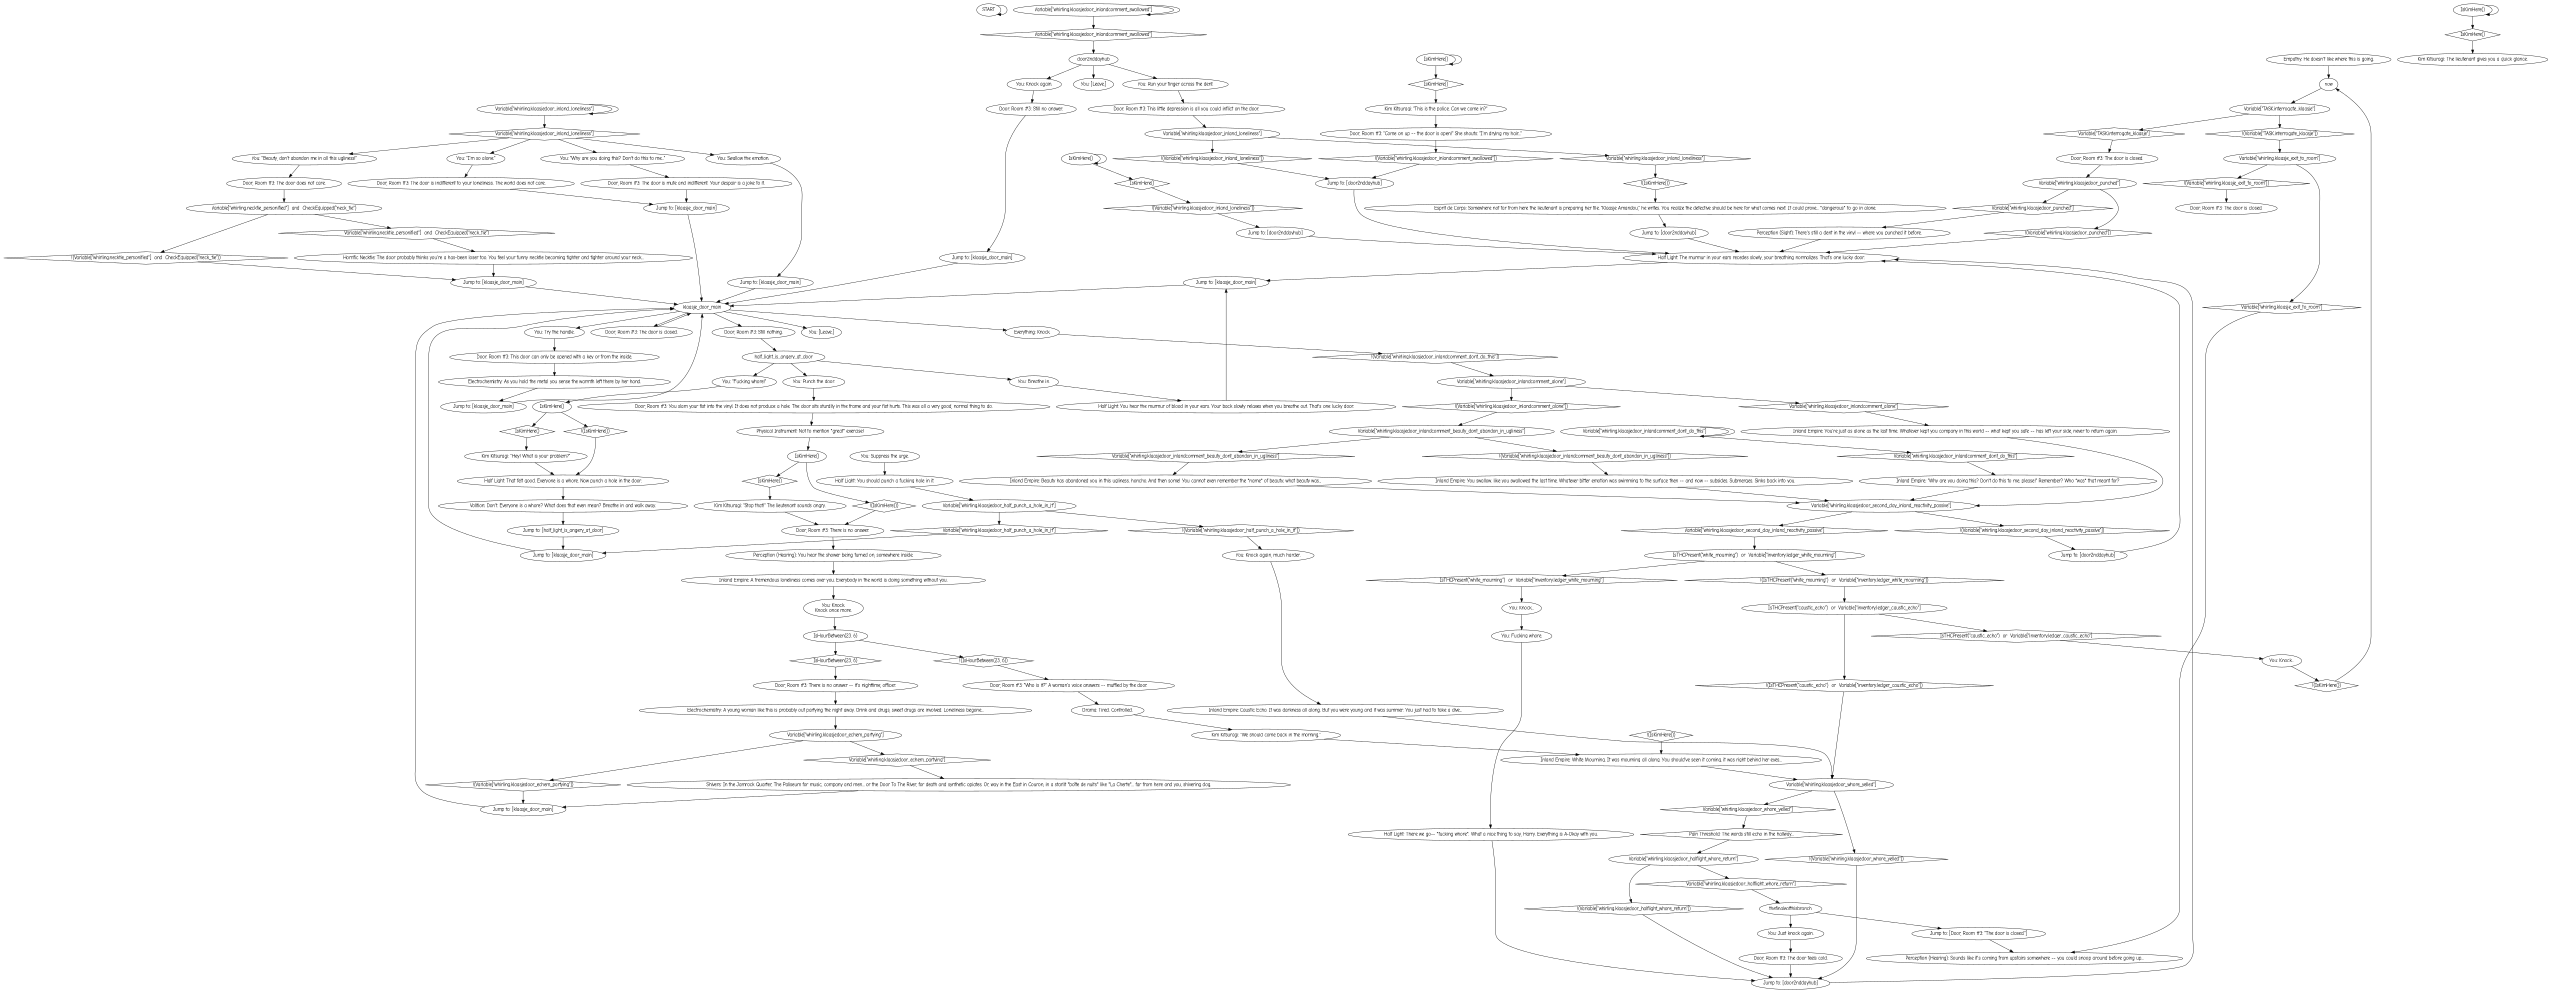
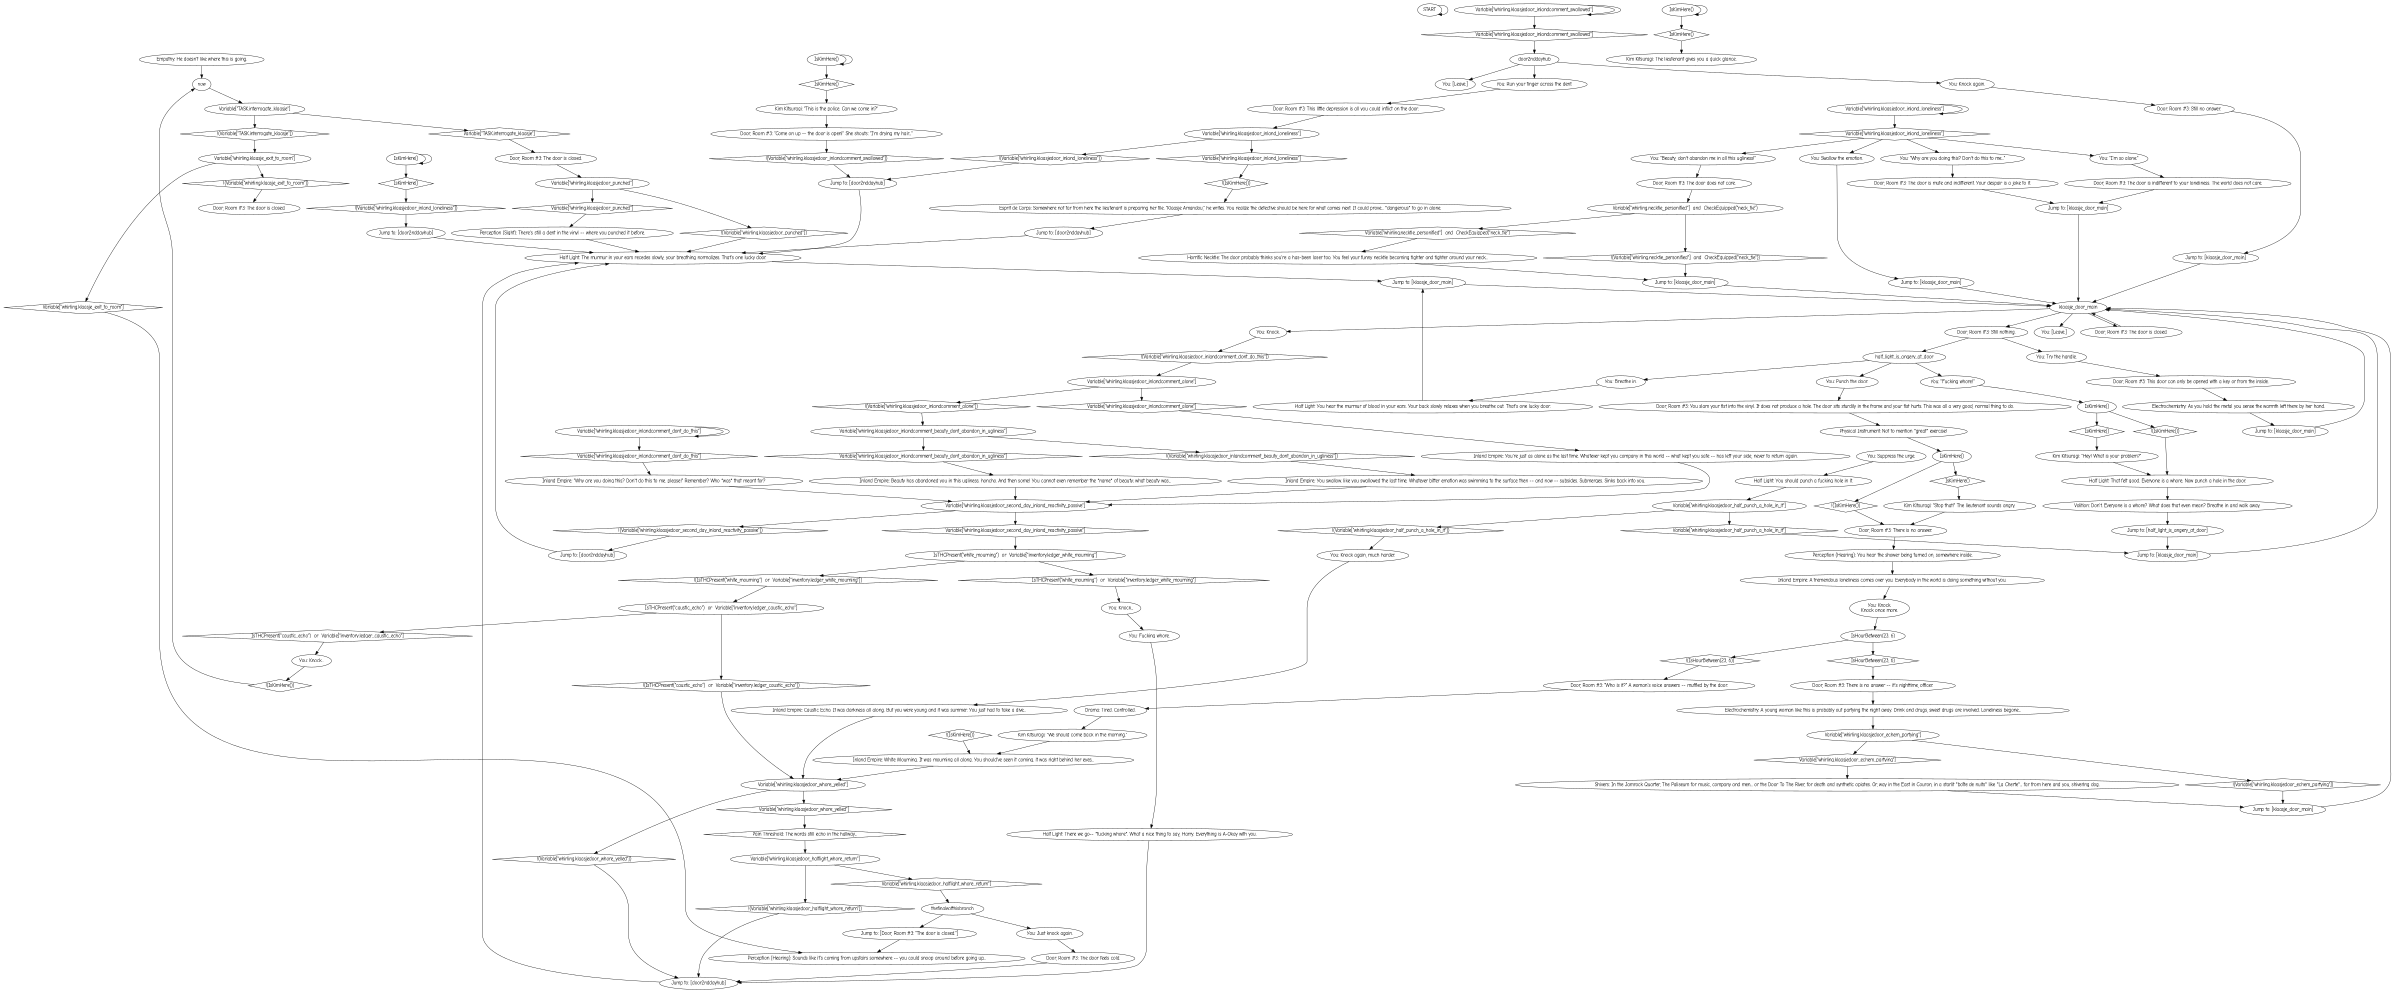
(630, 319) -> (2020, 344)
(1032, 332) -> (1268, 332)
